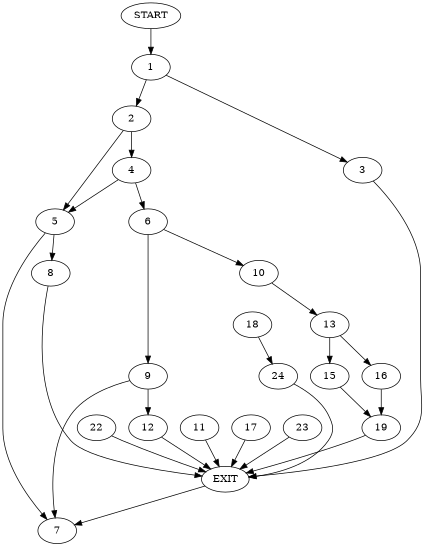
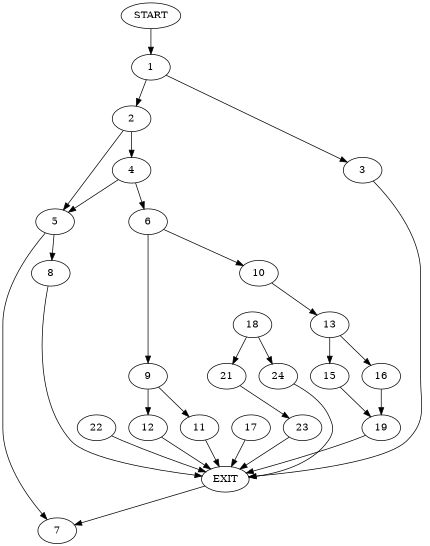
none -> (227, 376)
(65, 424) -> (171, 399)
